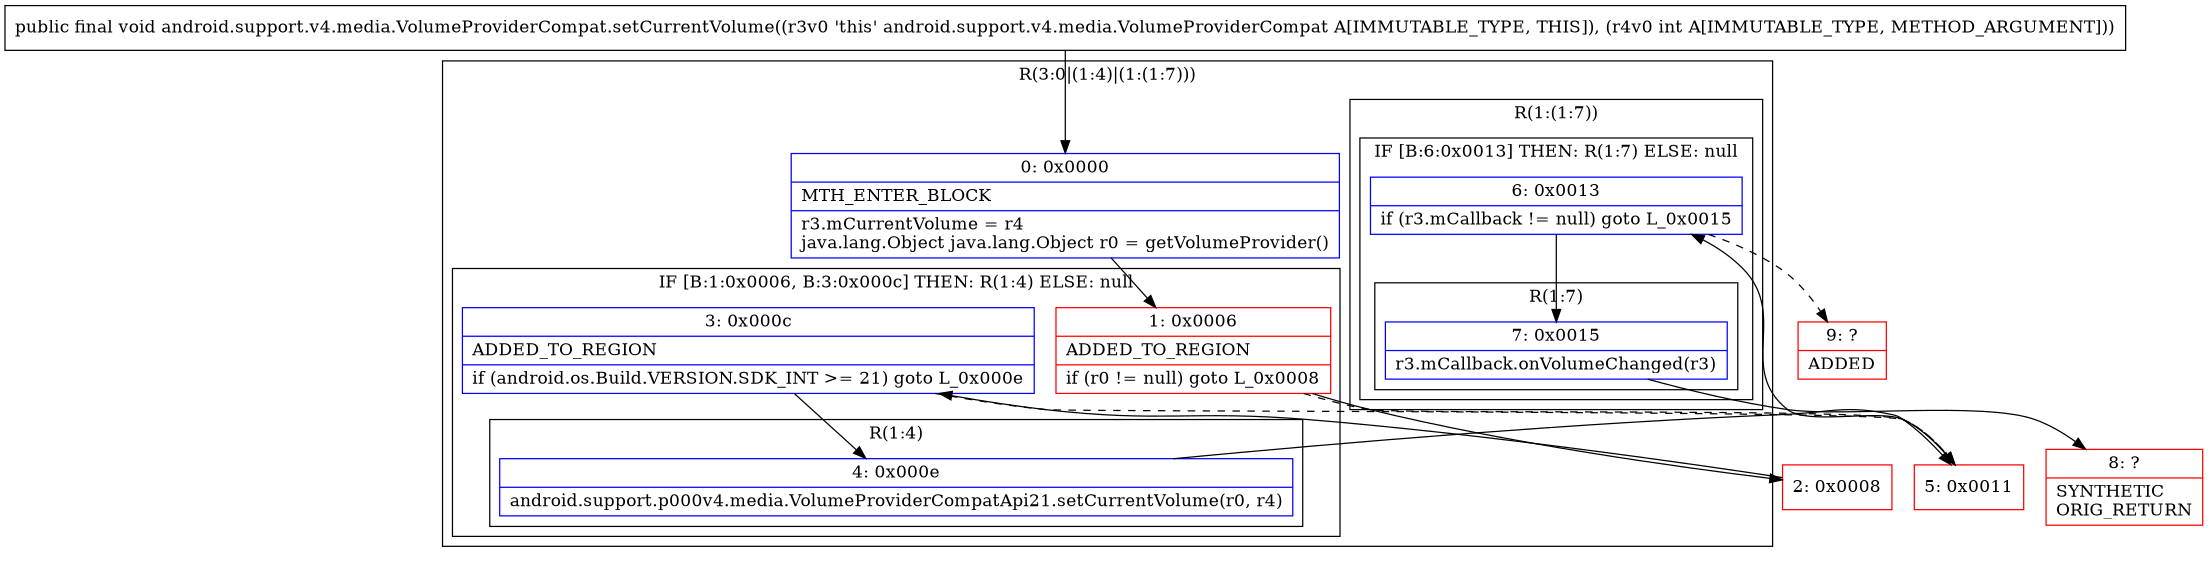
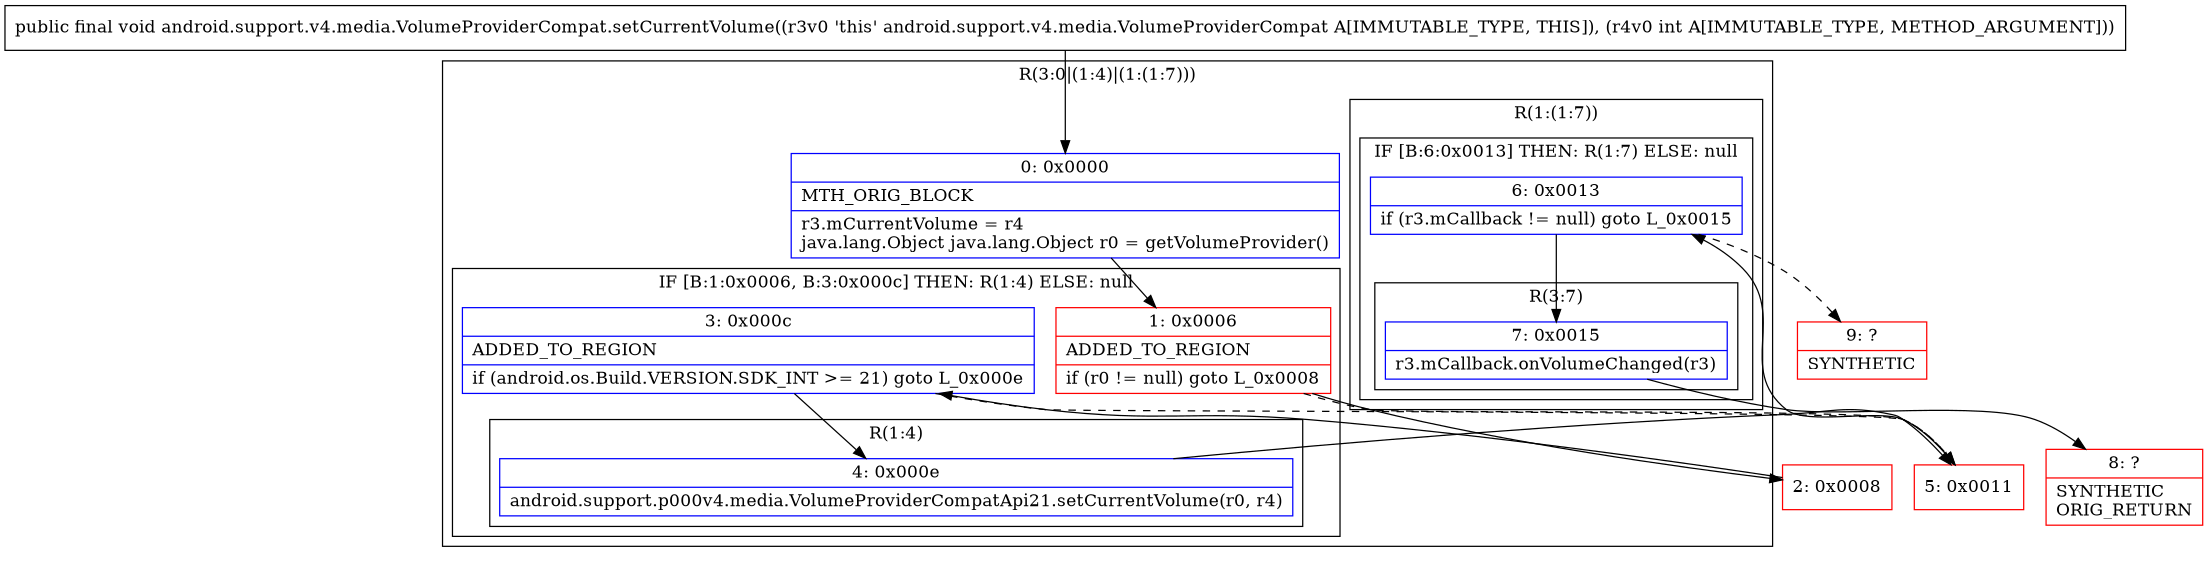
(897, 196) -> (888, 196)
(1556, 297) -> (1556, 297)
(1842, 364) -> (1862, 364)
